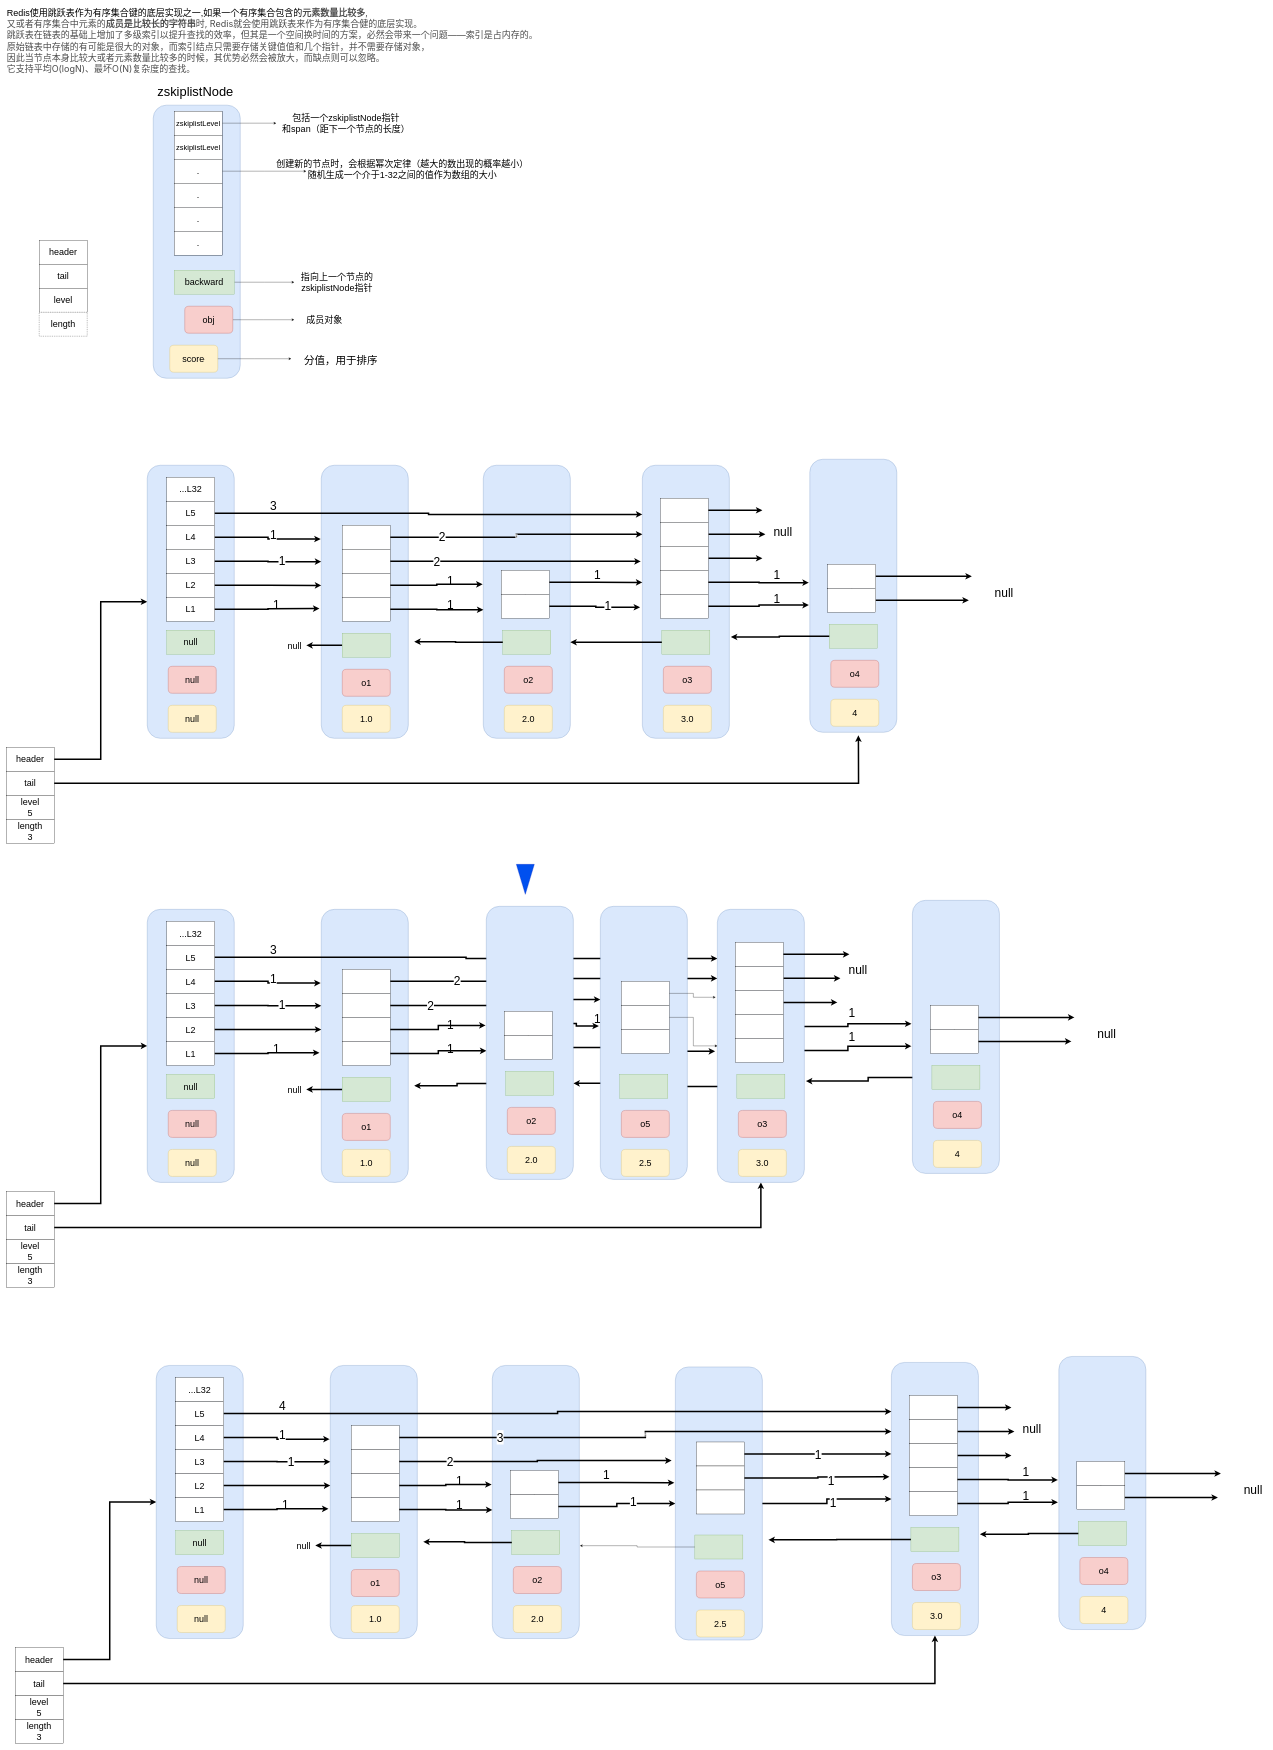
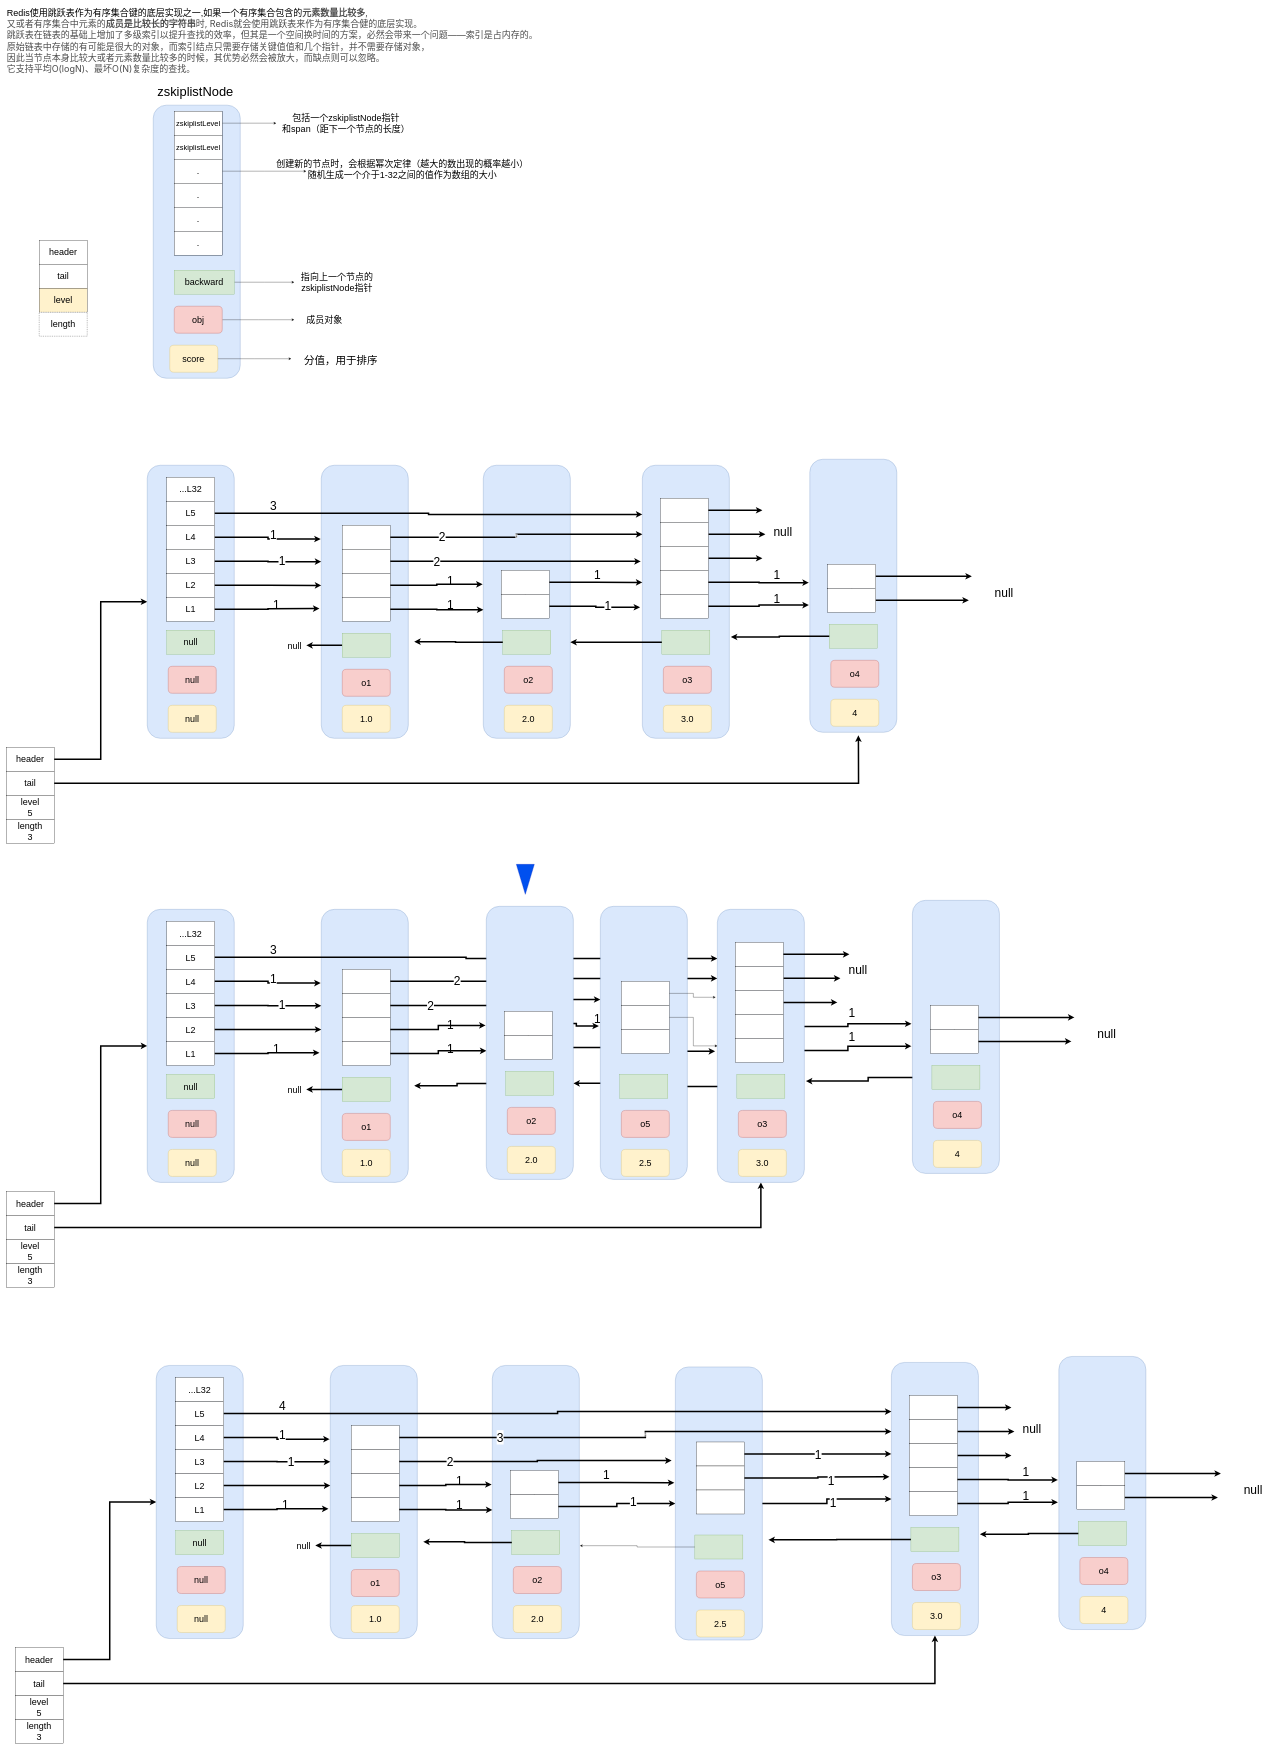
(63, 300) -> (63, 300)
(209, 320) -> (198, 320)
